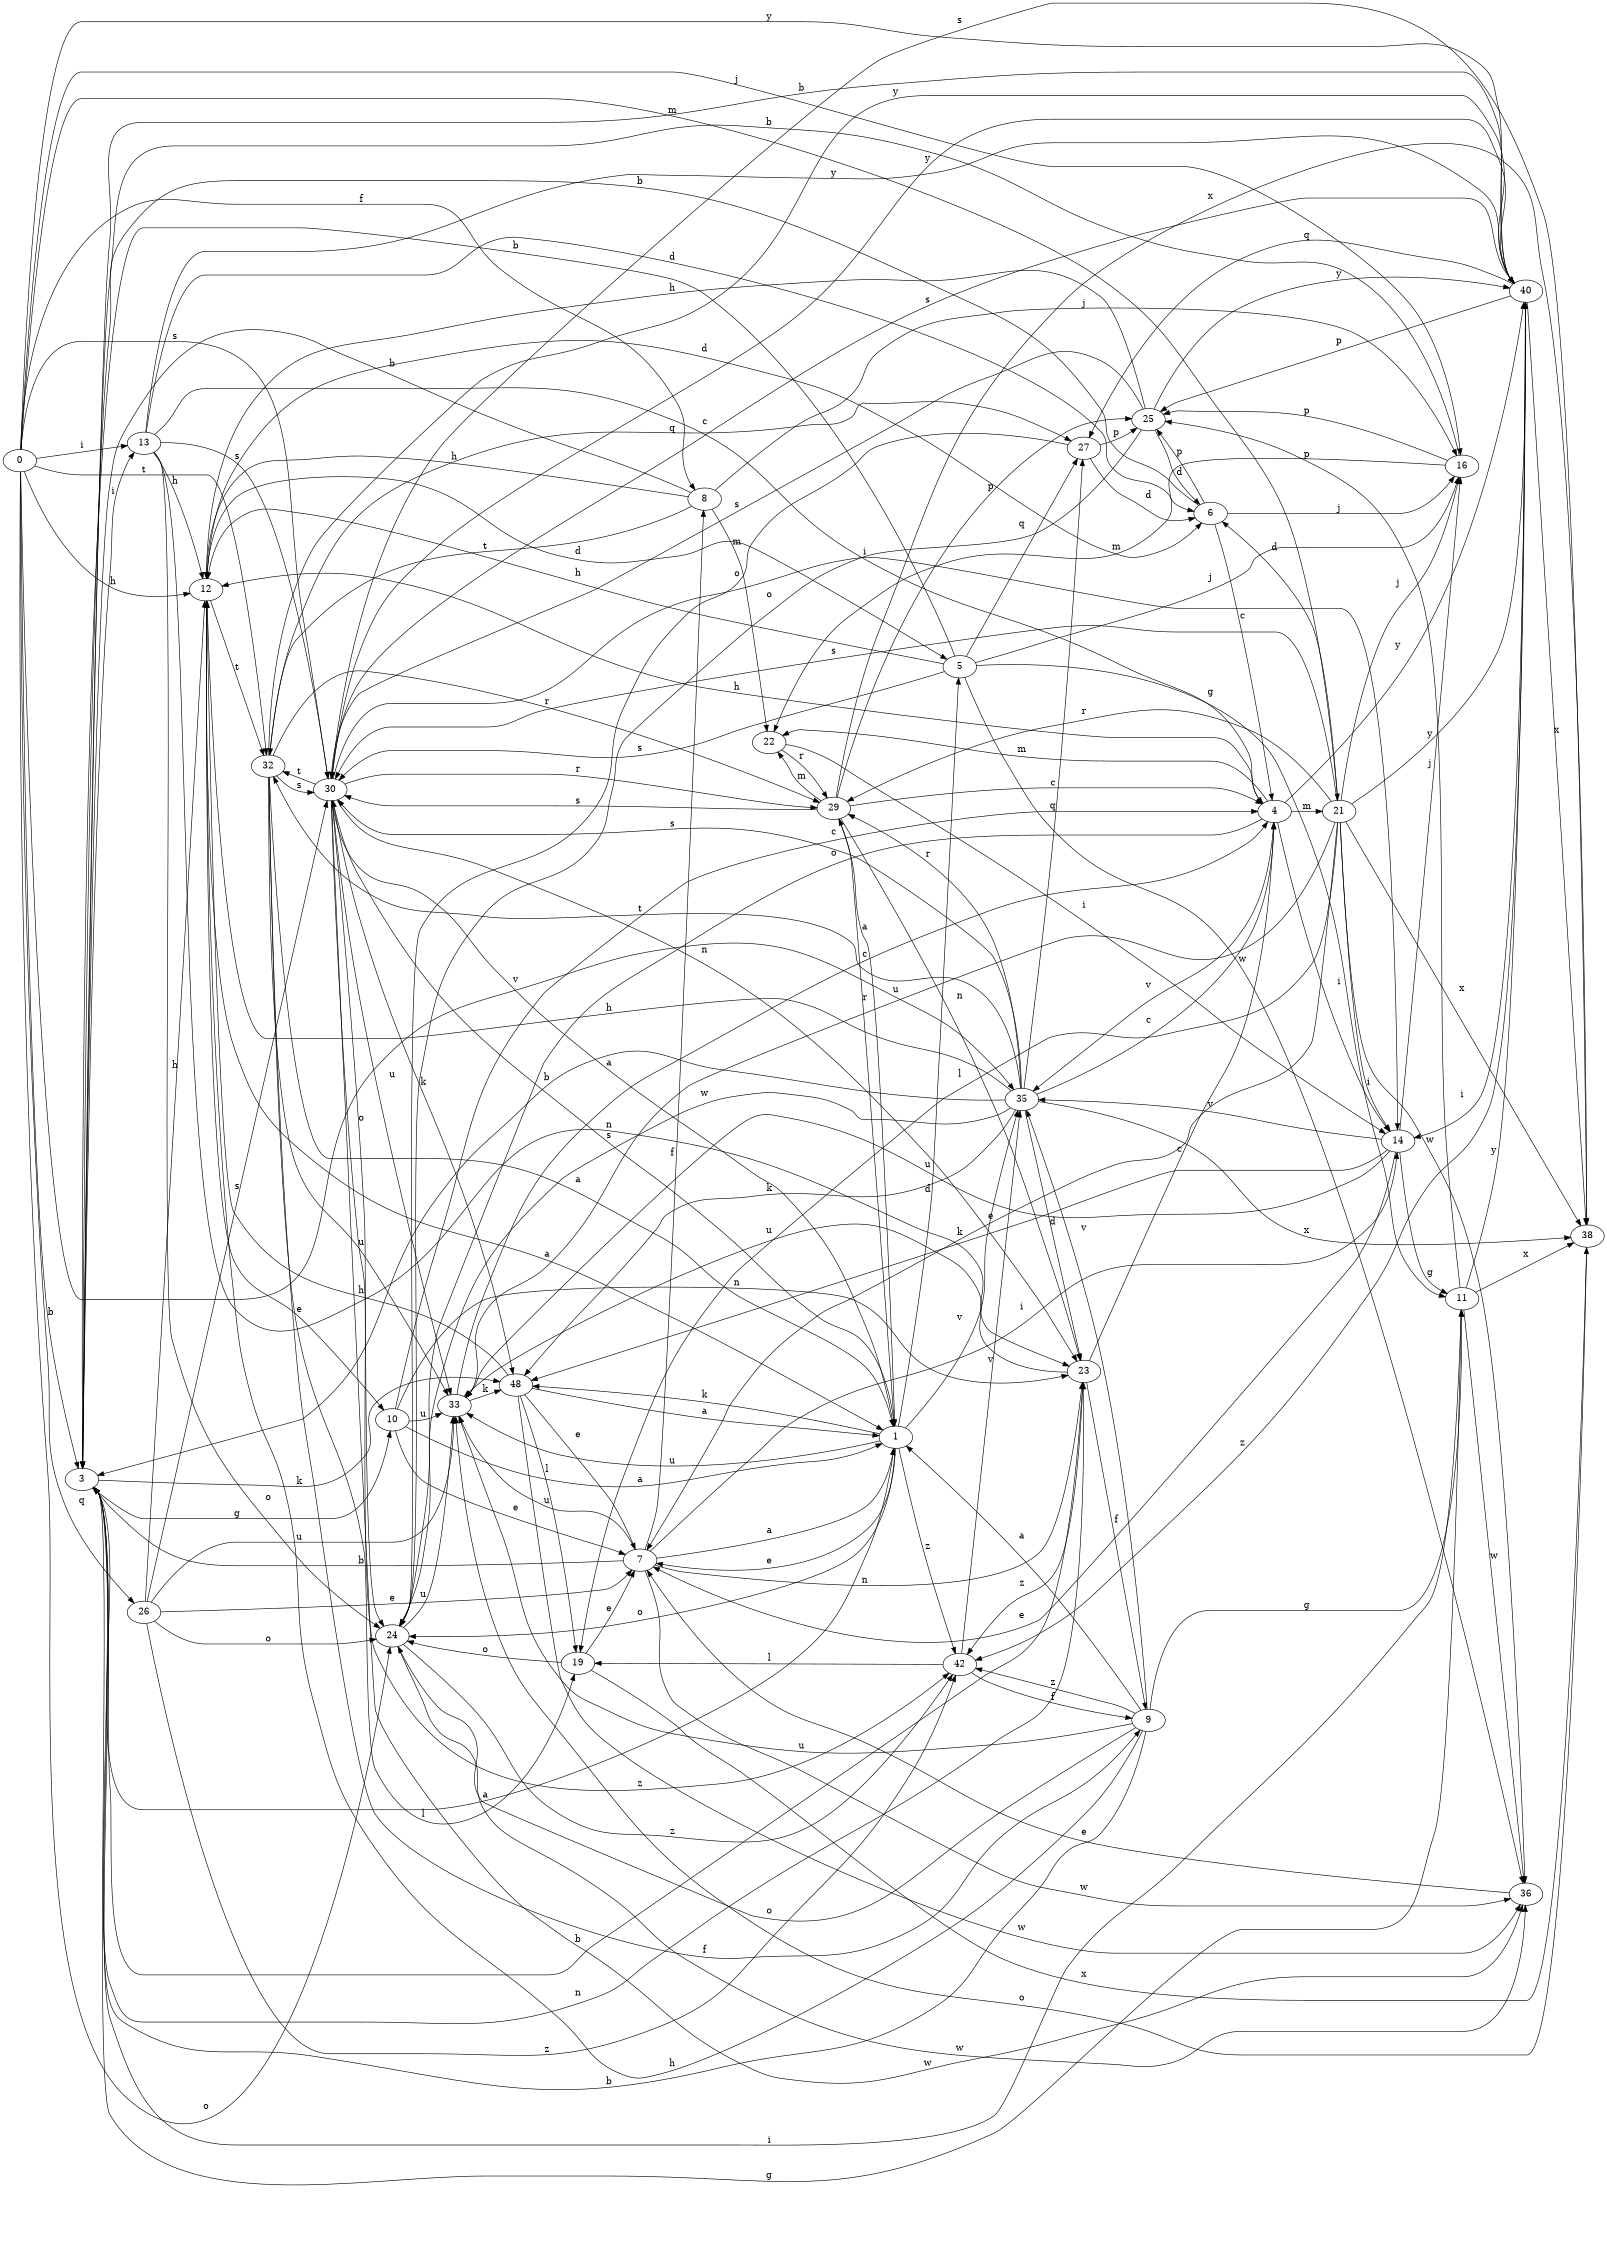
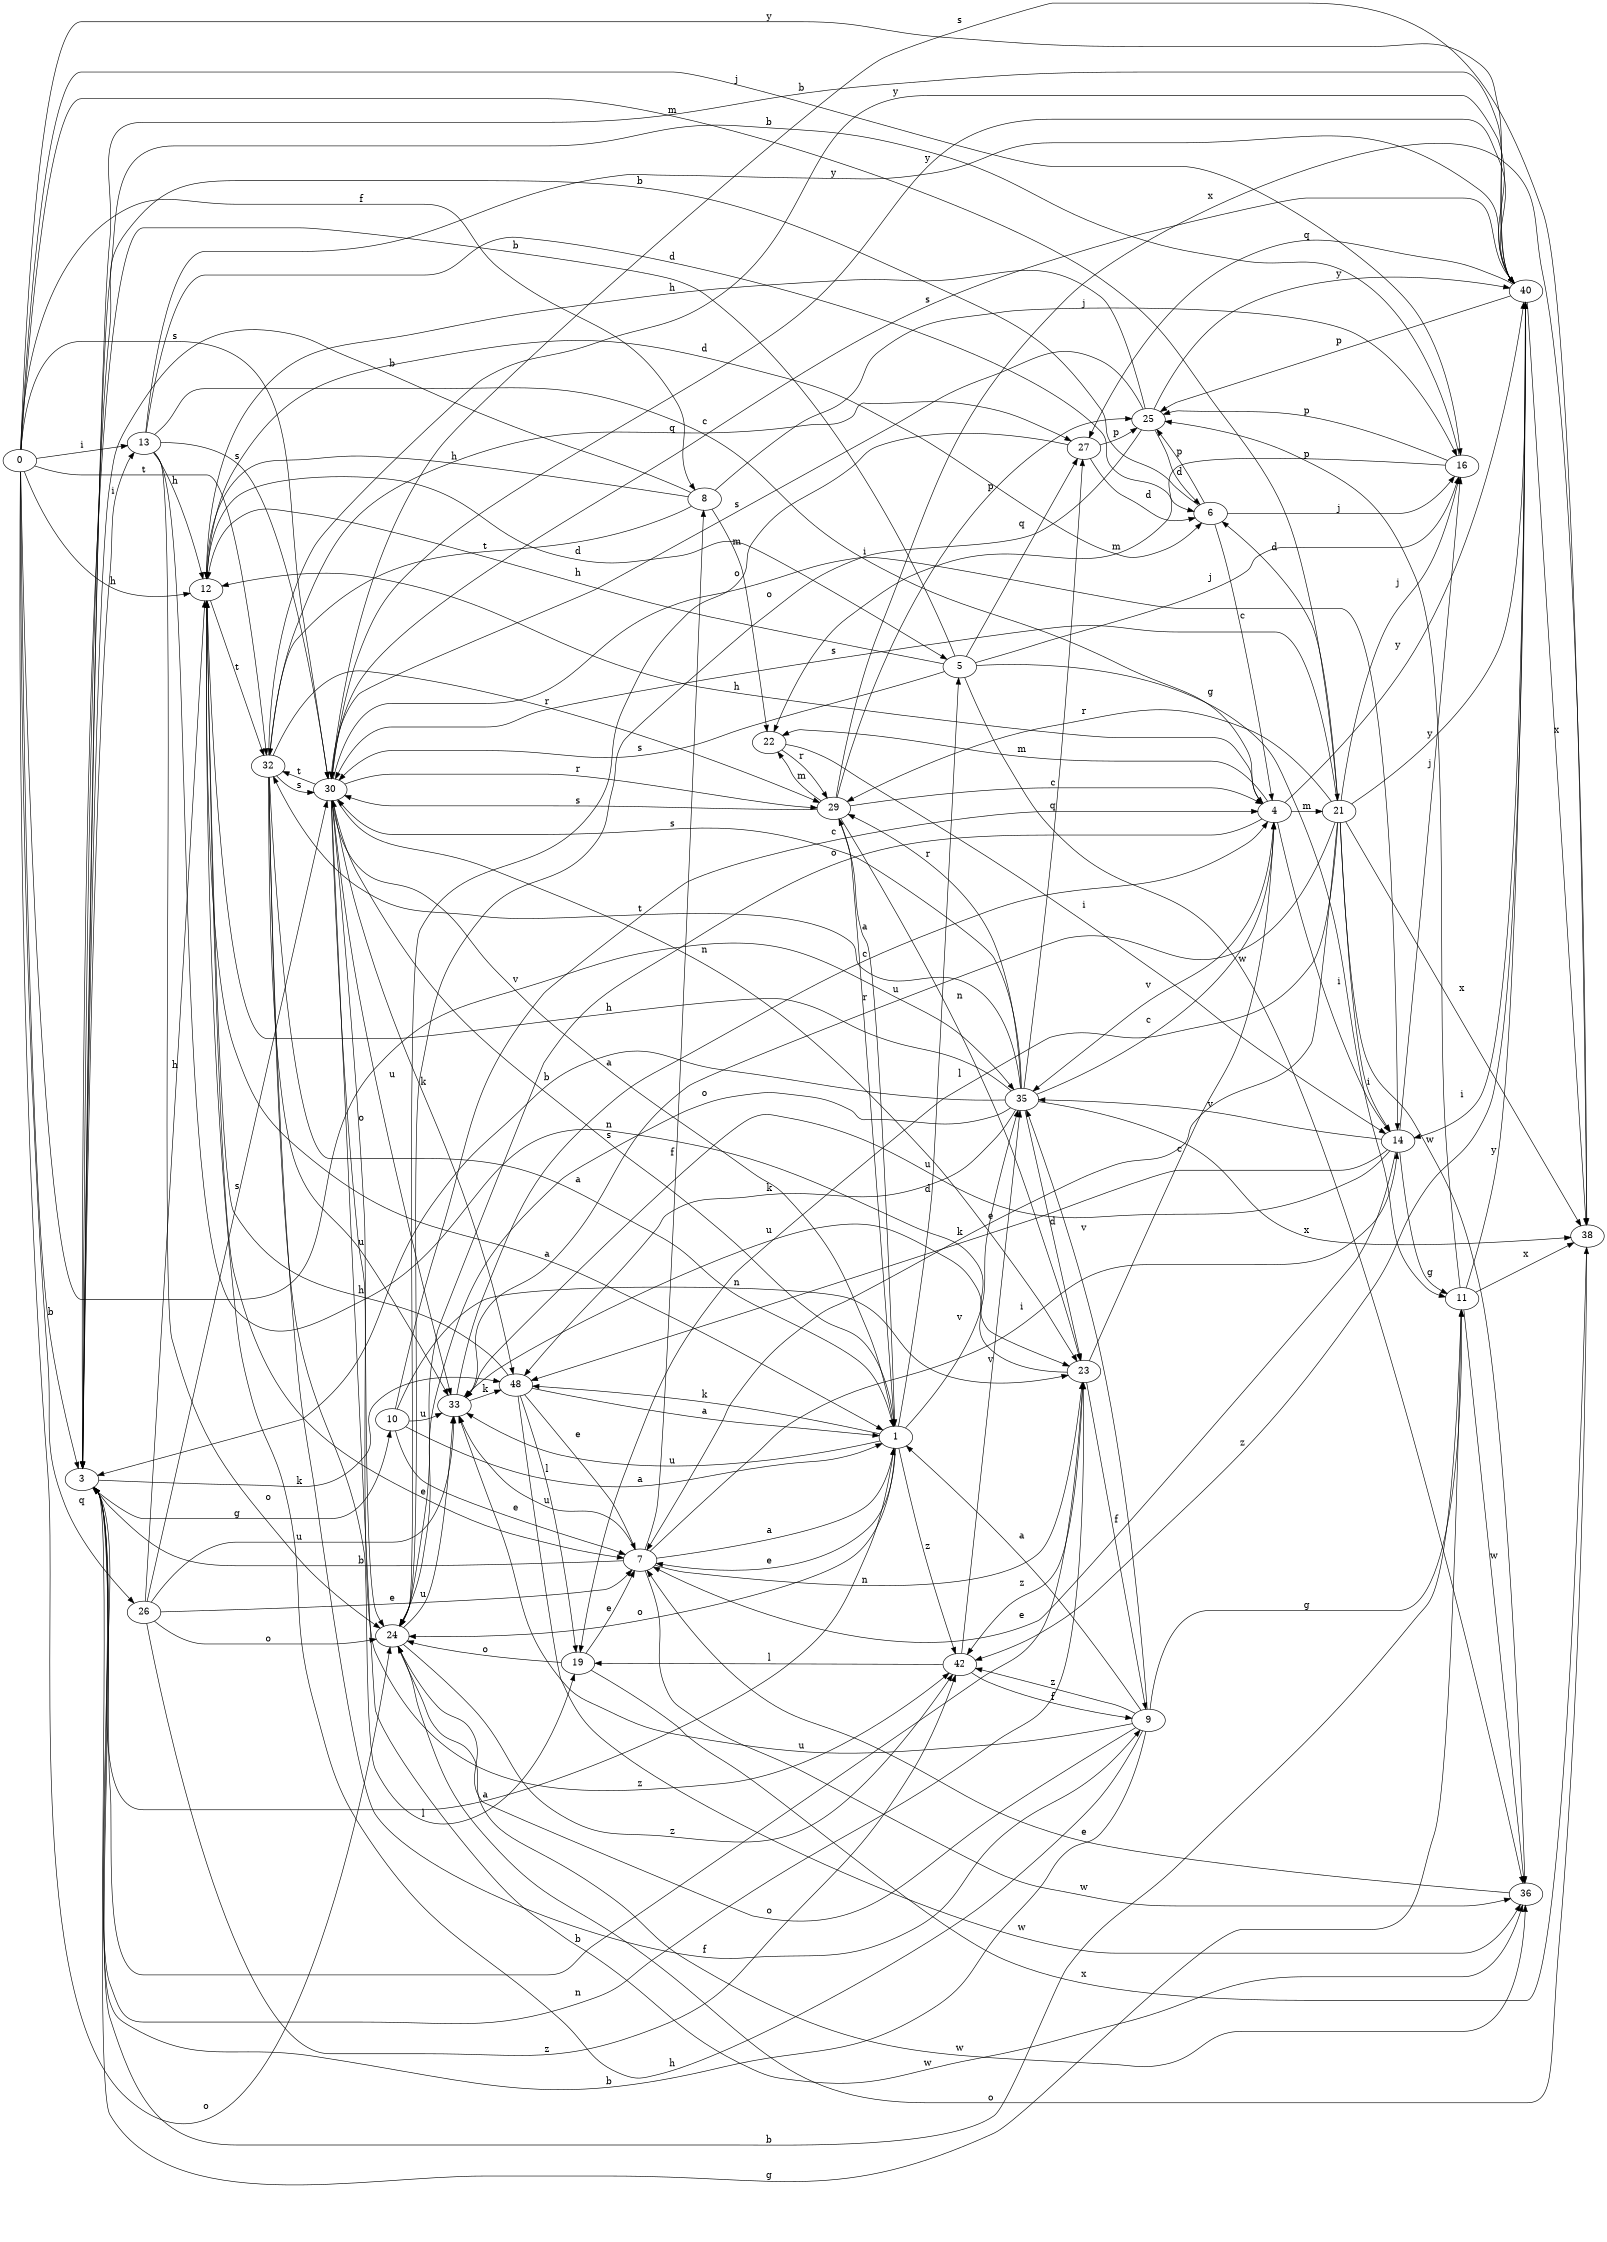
(705, 1094) -> (705, 1094)
(216, 1122) -> (236, 1281)
(1232, 2055) -> (1295, 2103)
(769, 2140) -> (769, 2140)
